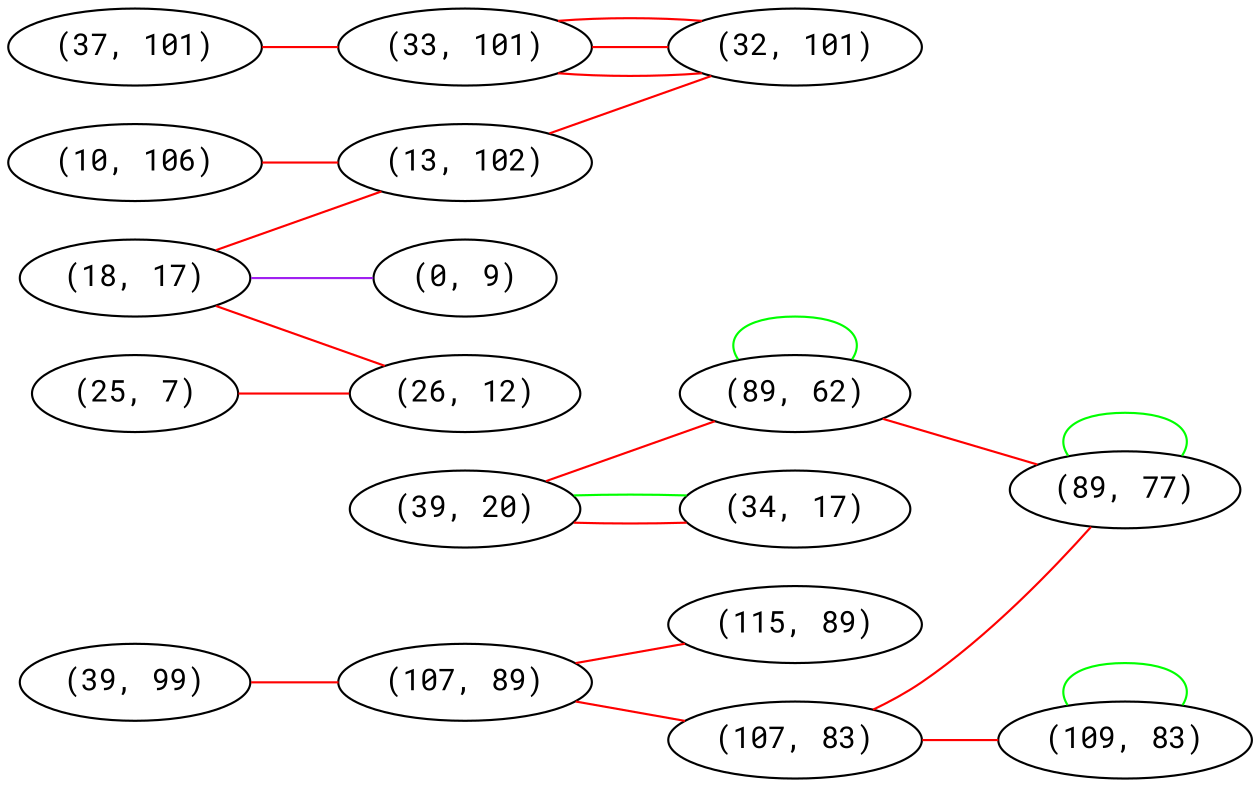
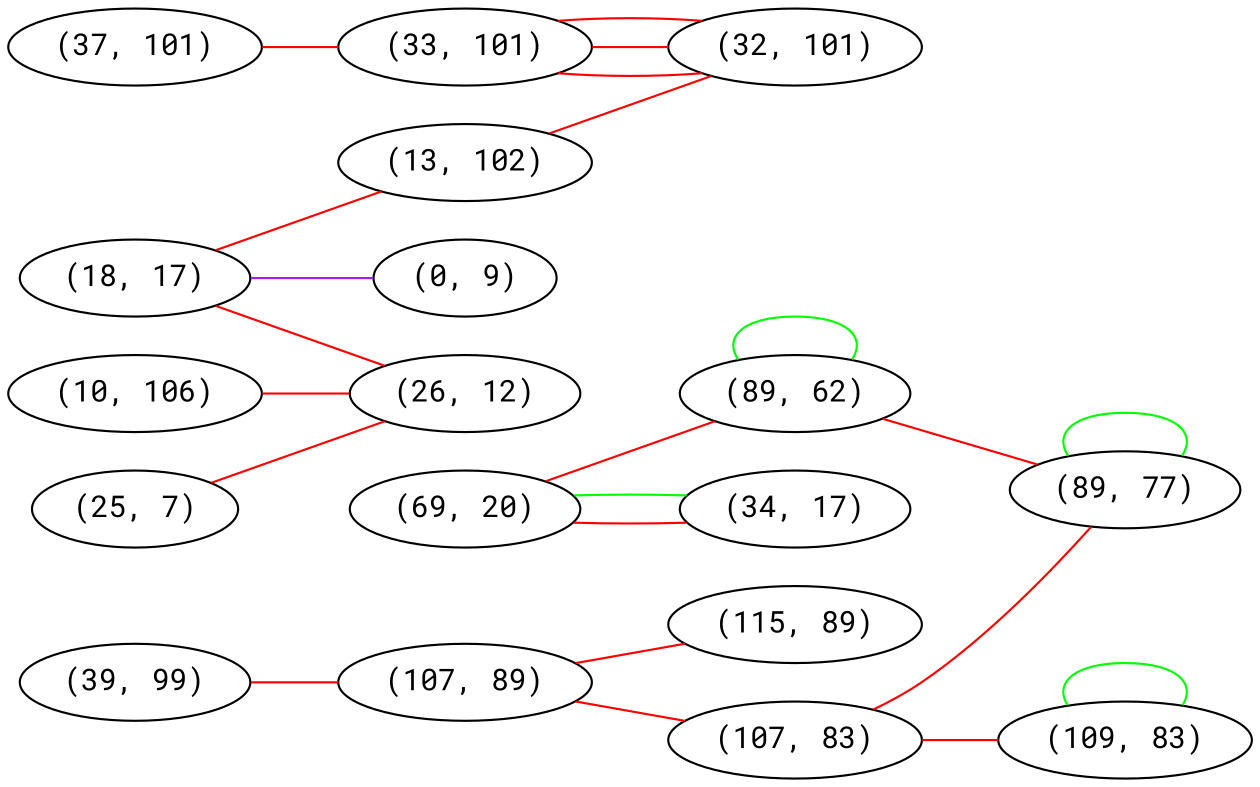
(300, 163) -> (306, 394)
(465, 509) -> (465, 509)
